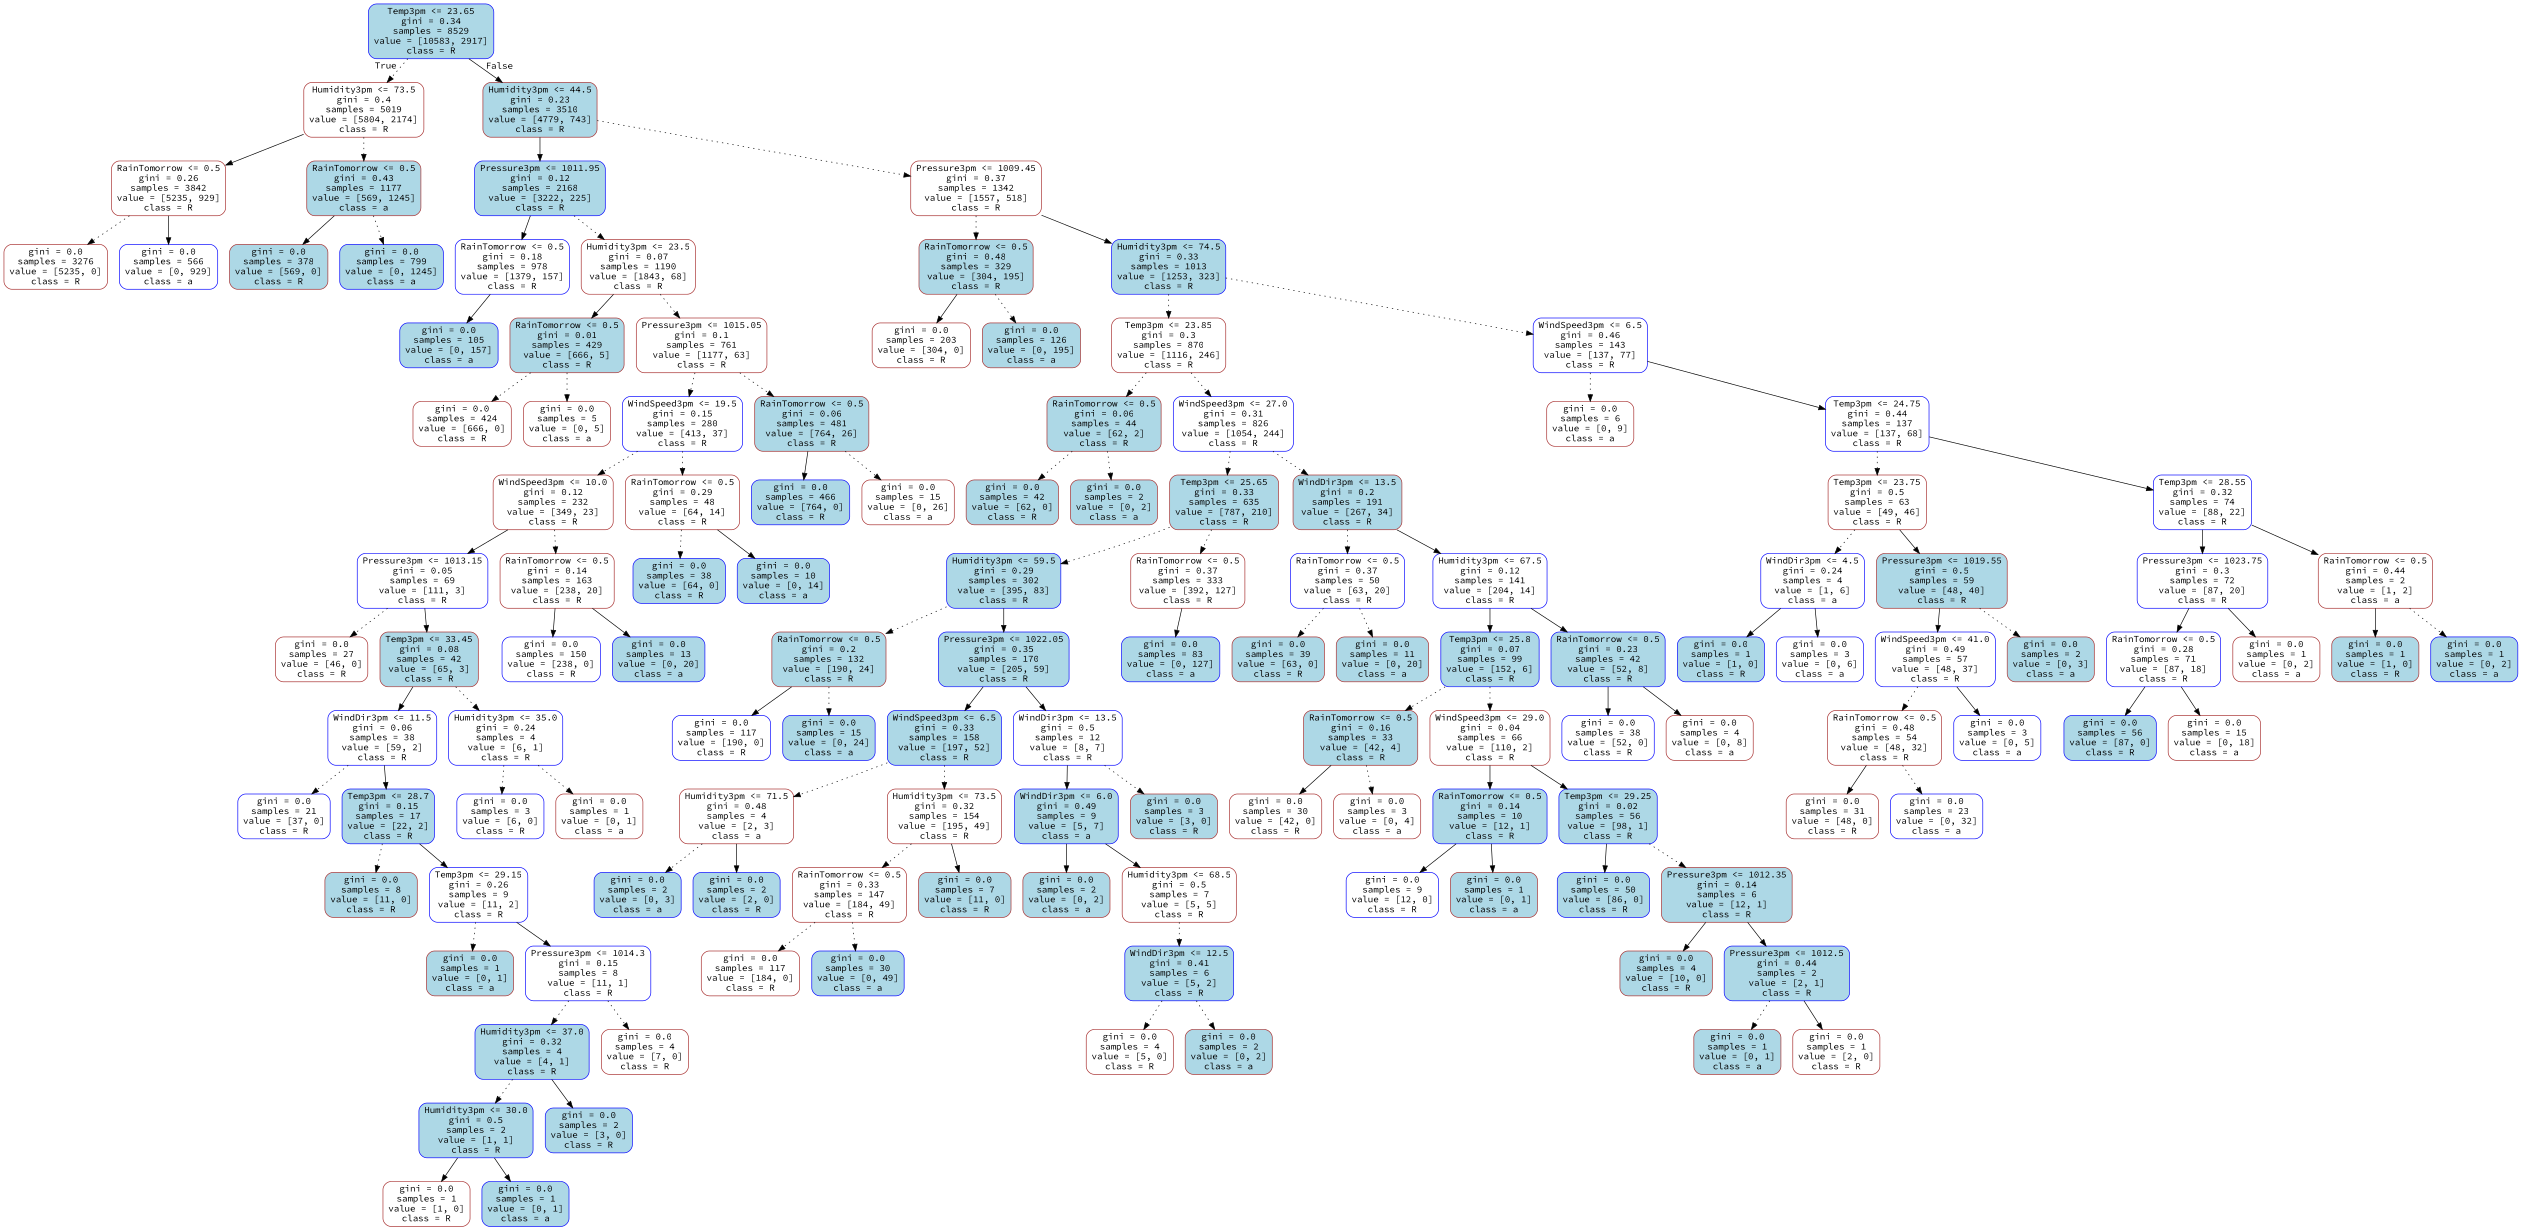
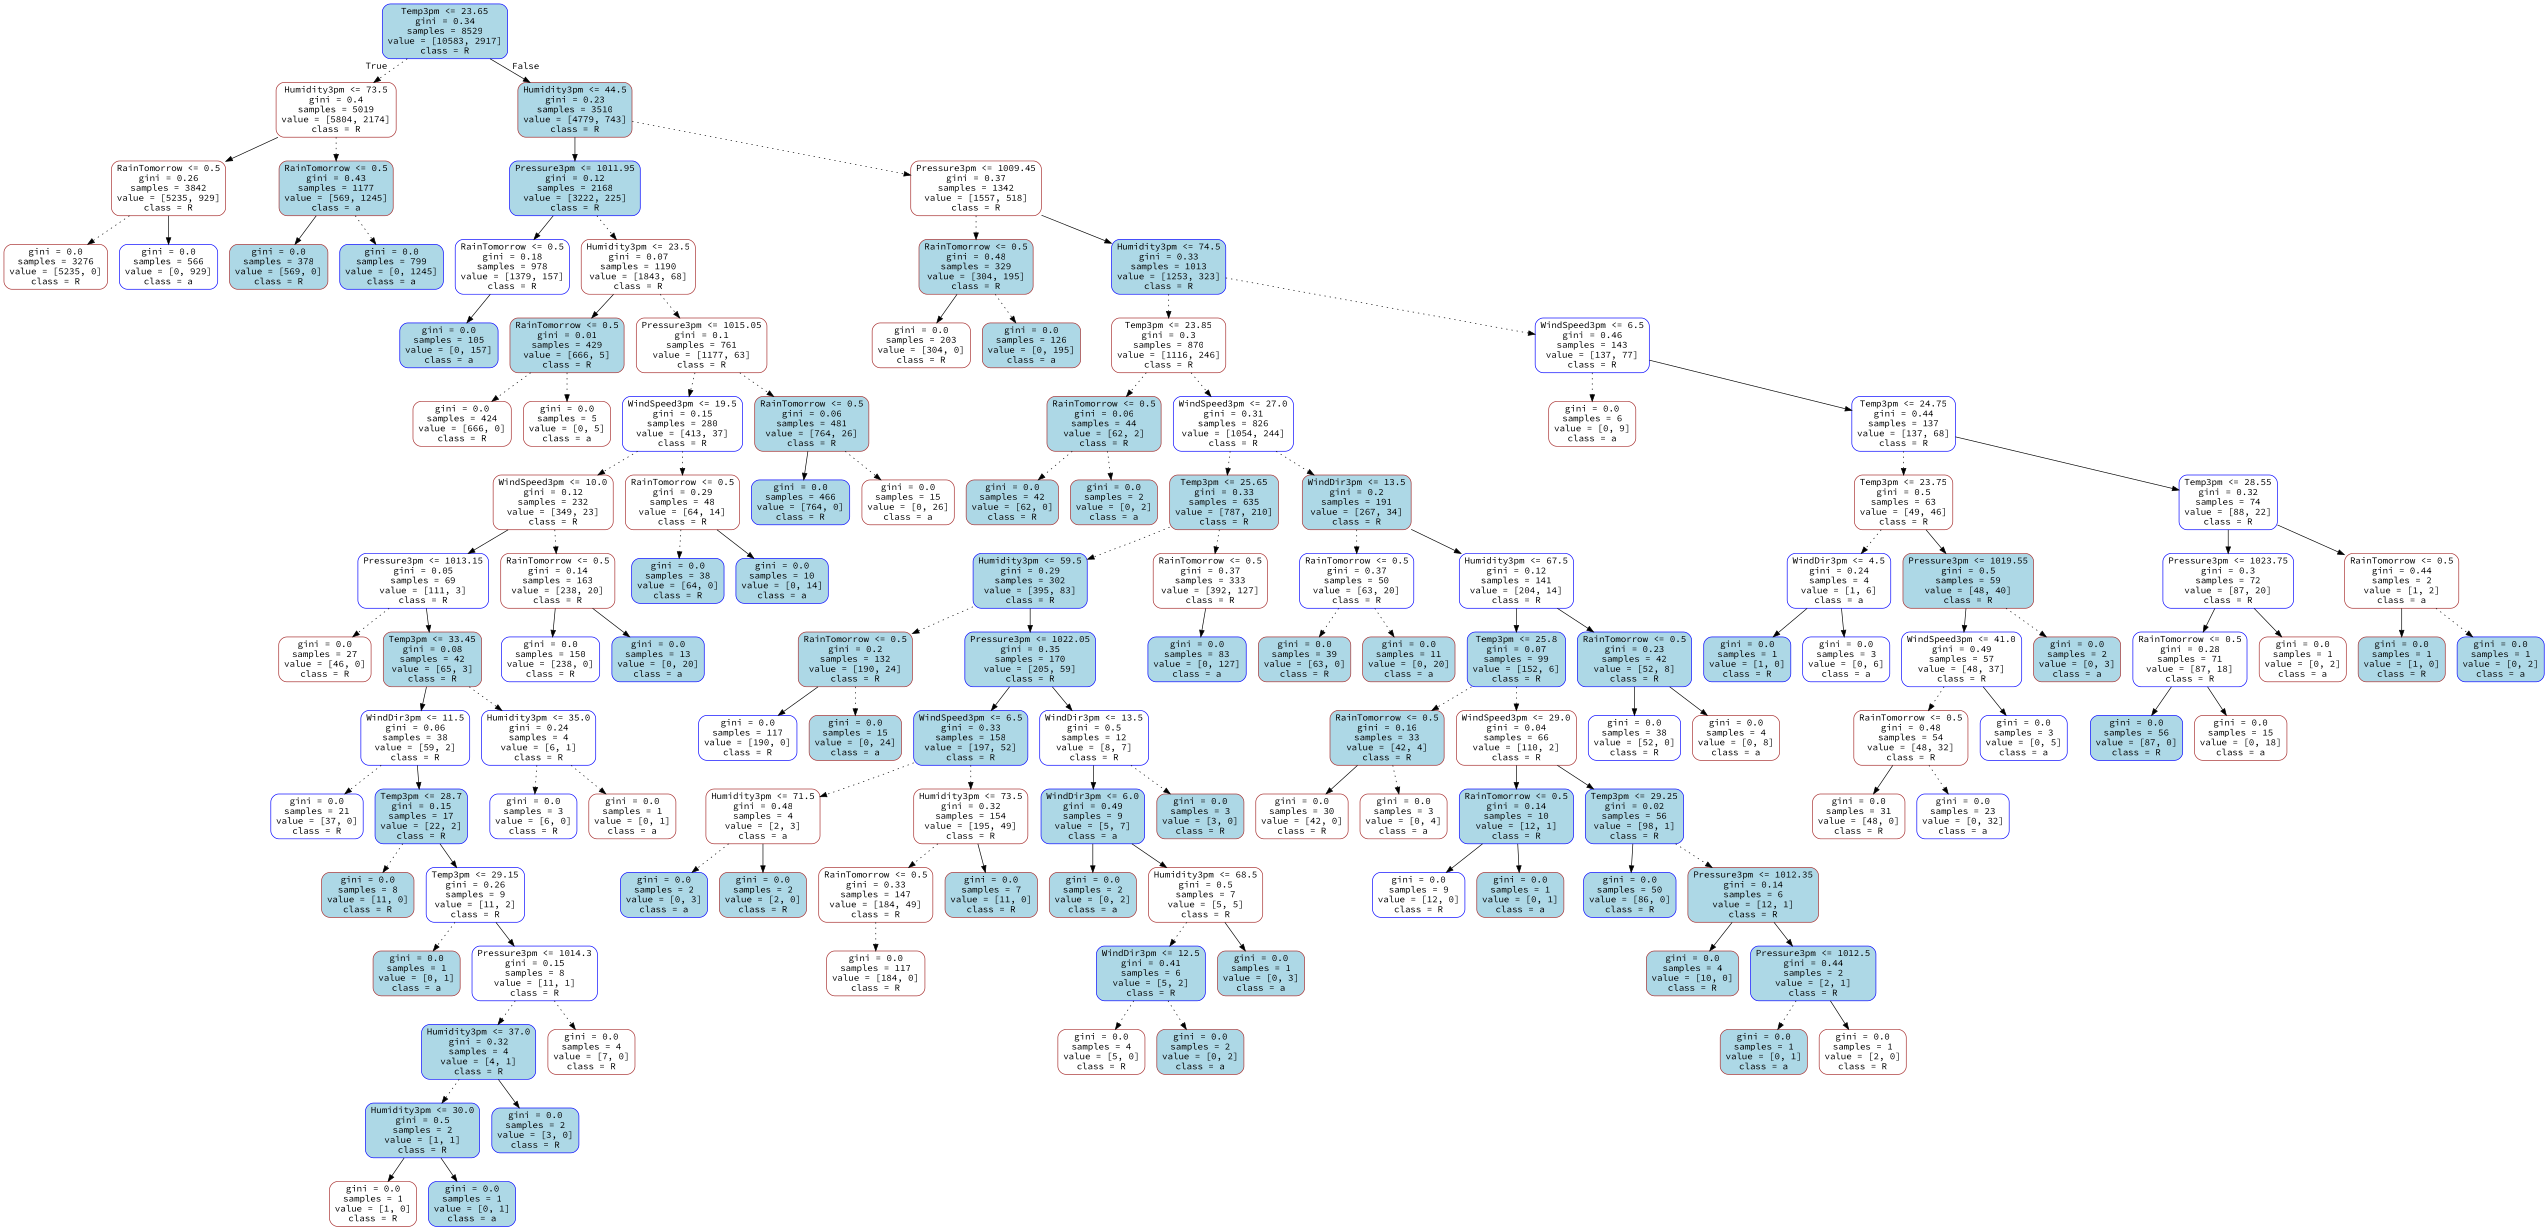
(829, 738) -> (855, 738)
(737, 895) -> (763, 895)
(858, 973) -> none
none -> (1261, 973)
